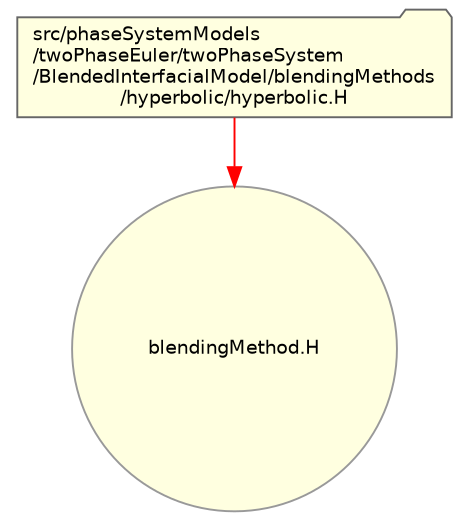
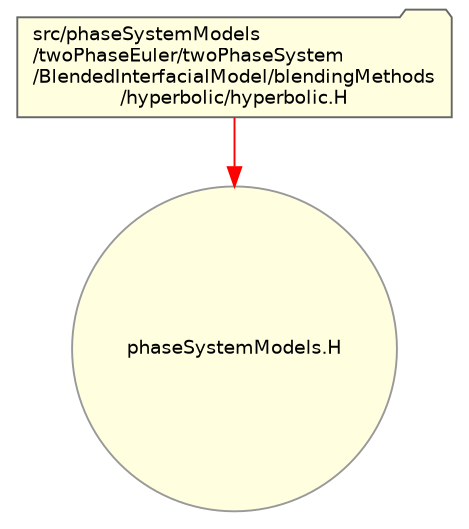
(235, 349) -> (235, 349)
